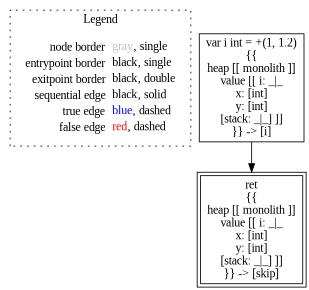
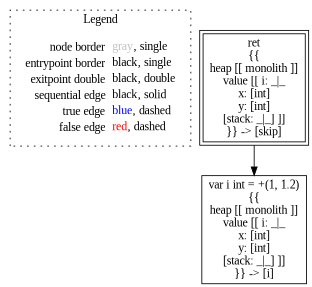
(71, 79) -> (70, 79)
(252, 153) -> (254, 156)
